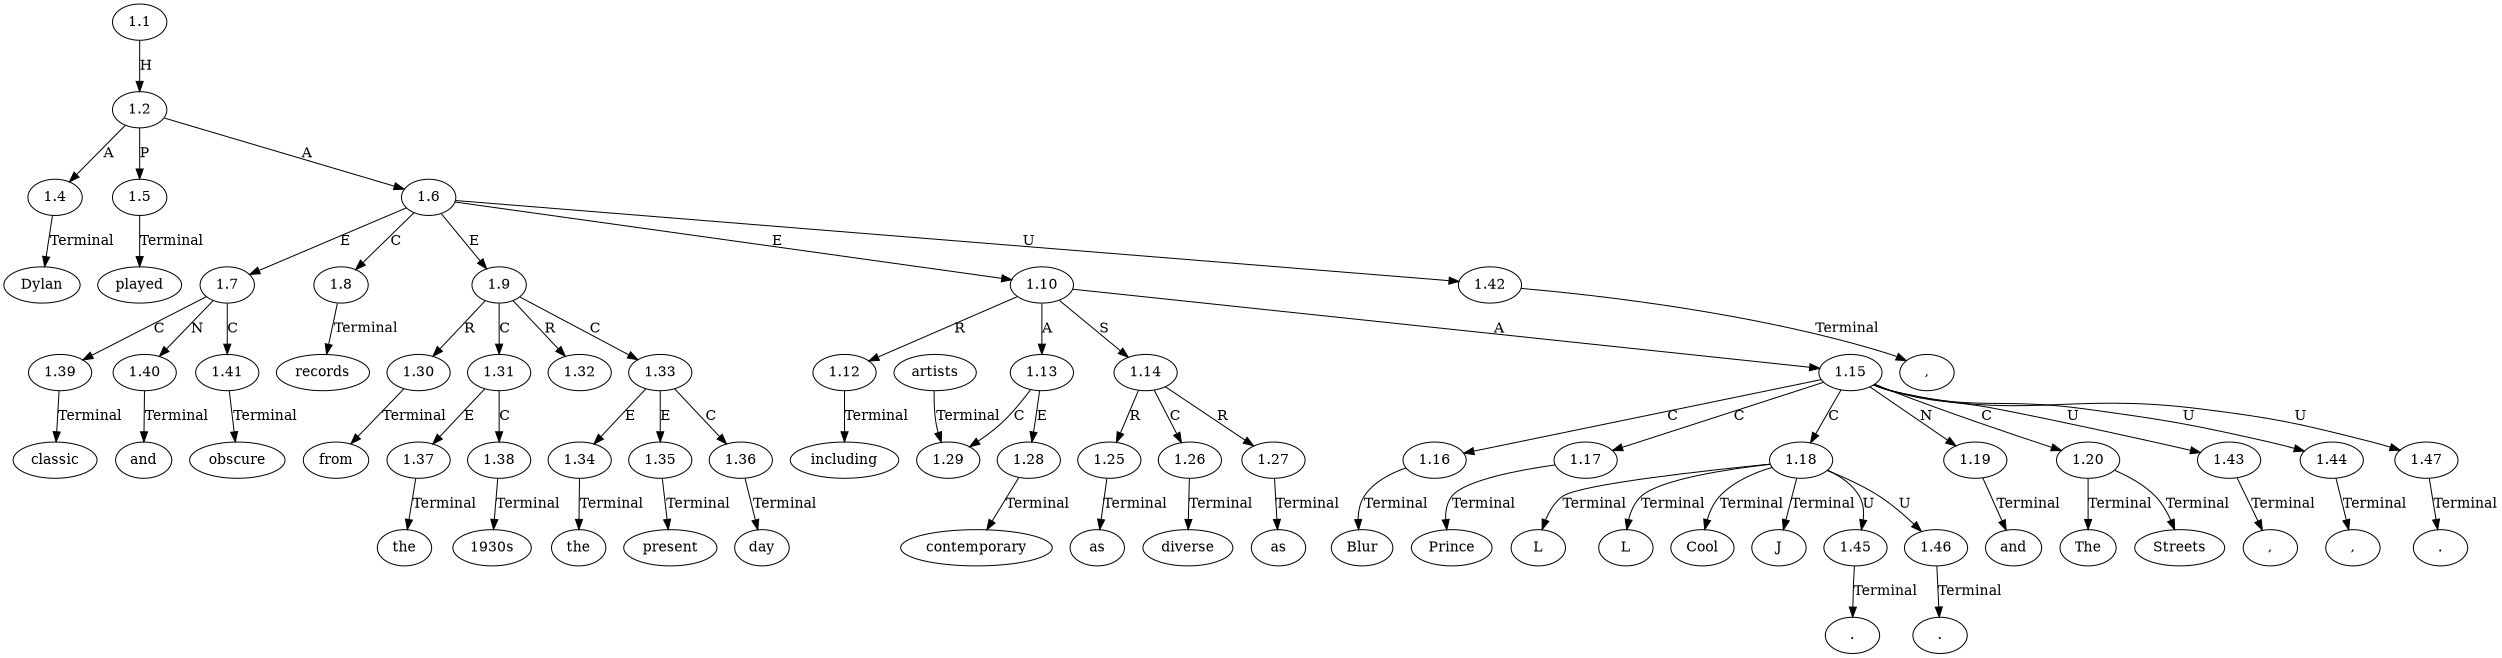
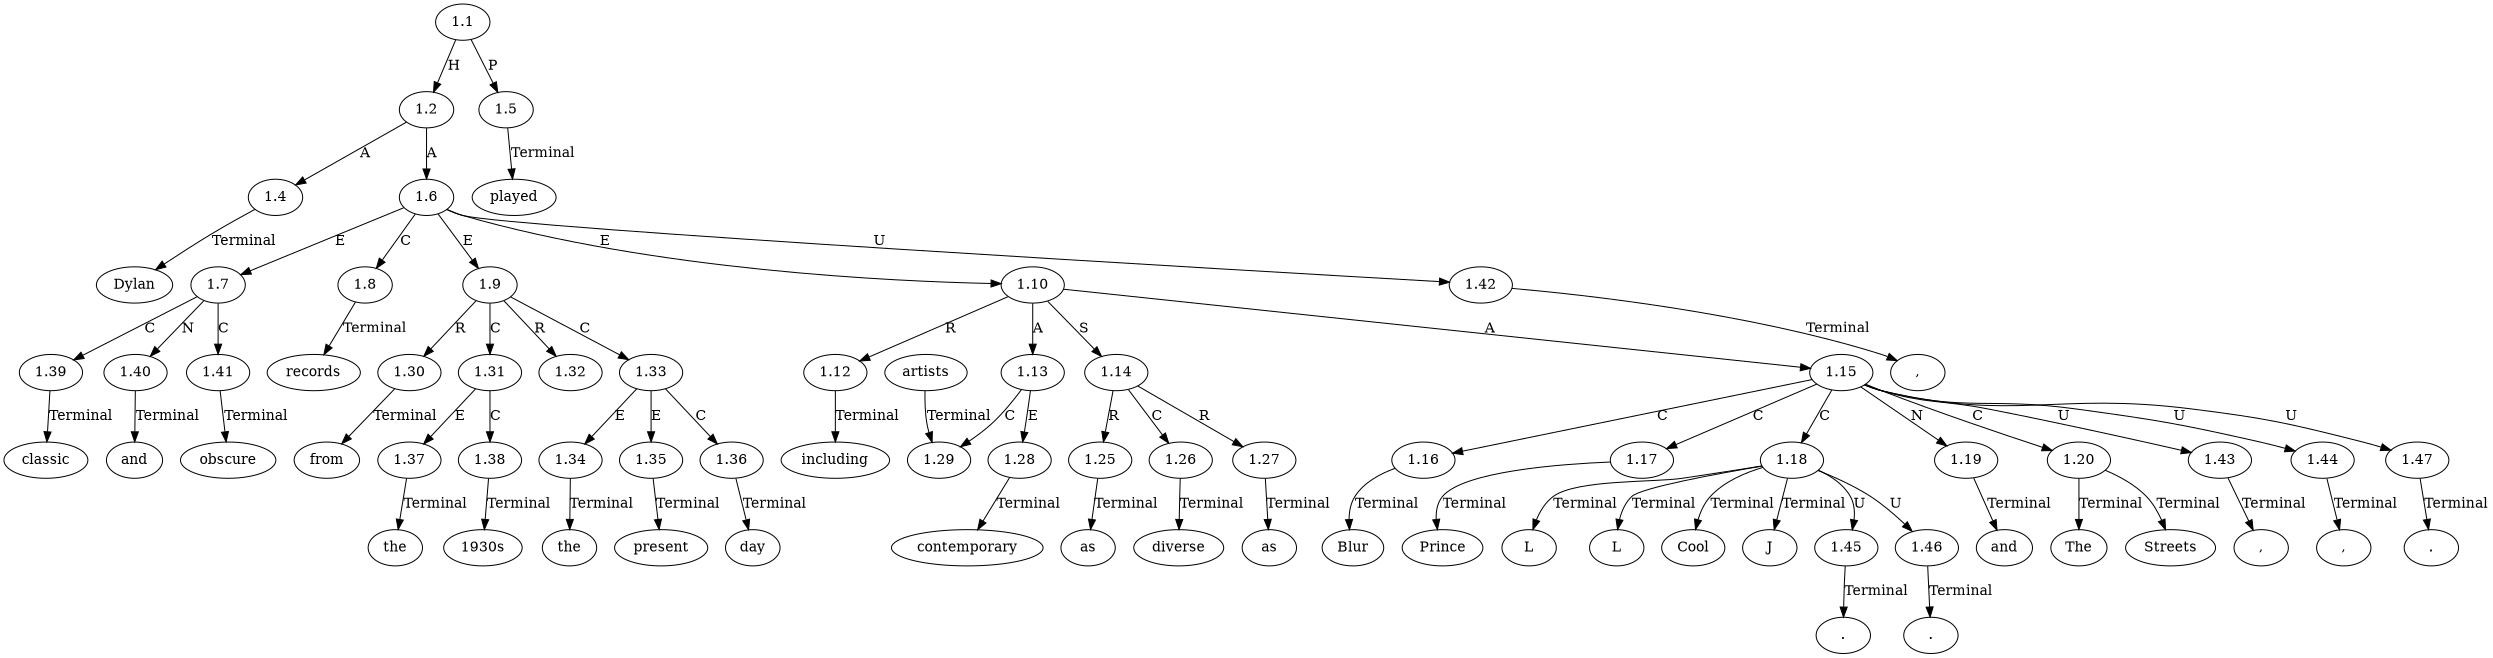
(140, 149) -> (482, 61)
